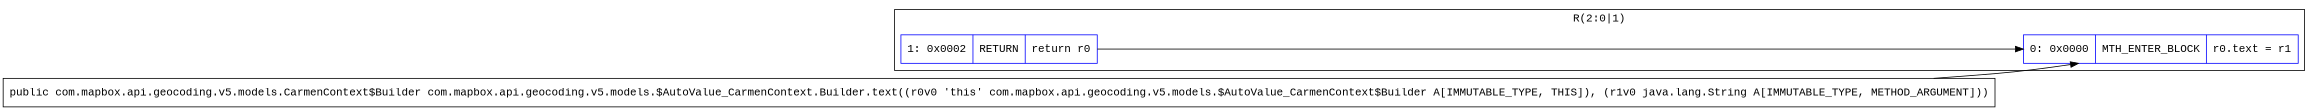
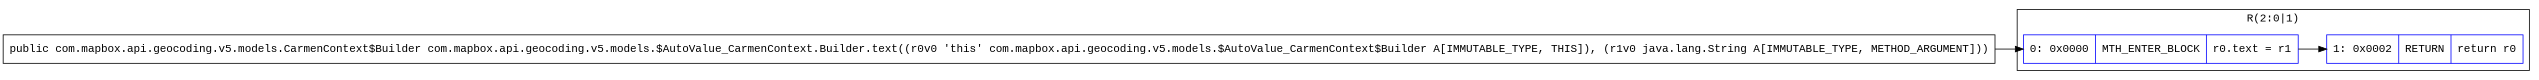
(1556, 49) -> (2308, 49)
